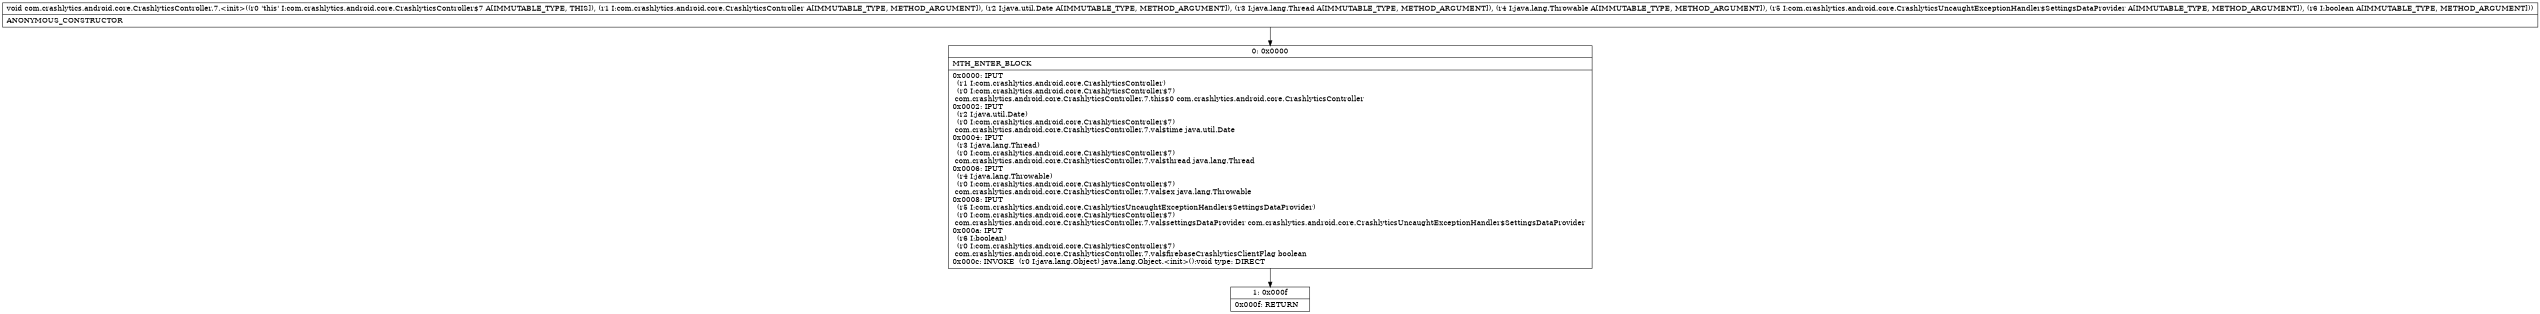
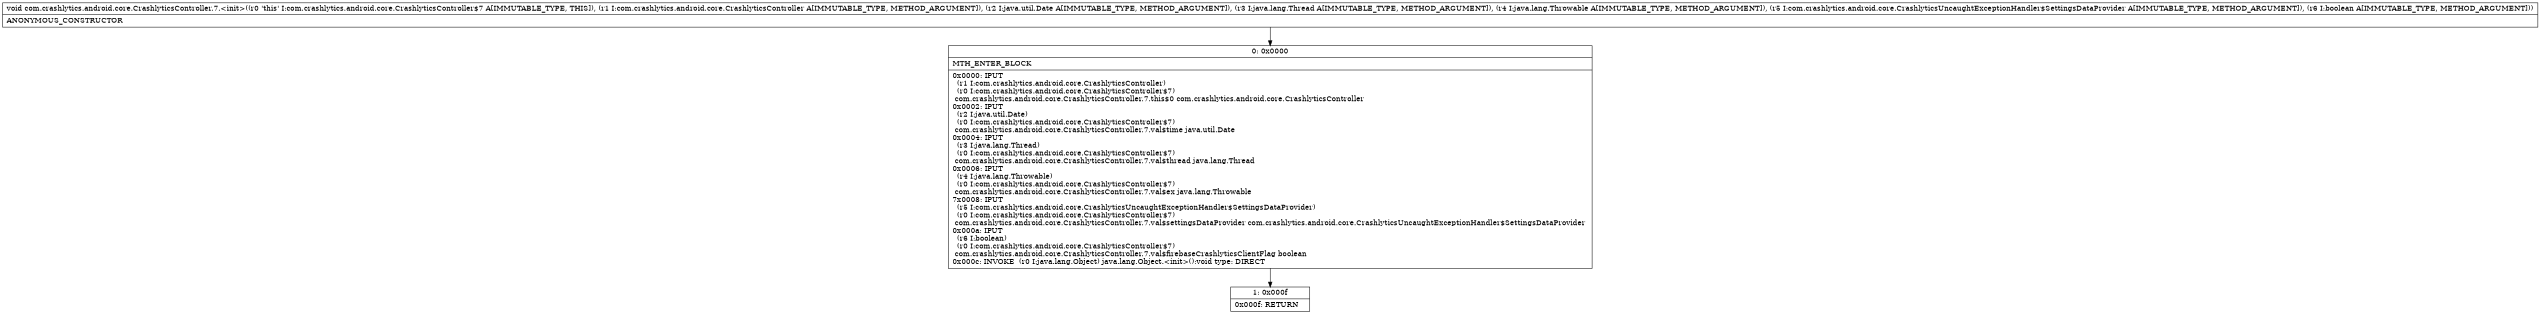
(980, 200) -> (980, 200)
